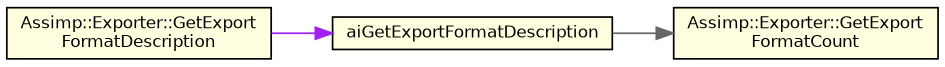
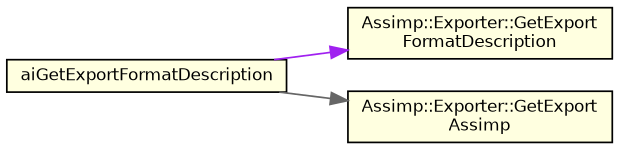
(293, 33) -> (302, 56)
(806, 33) -> (480, 117)
